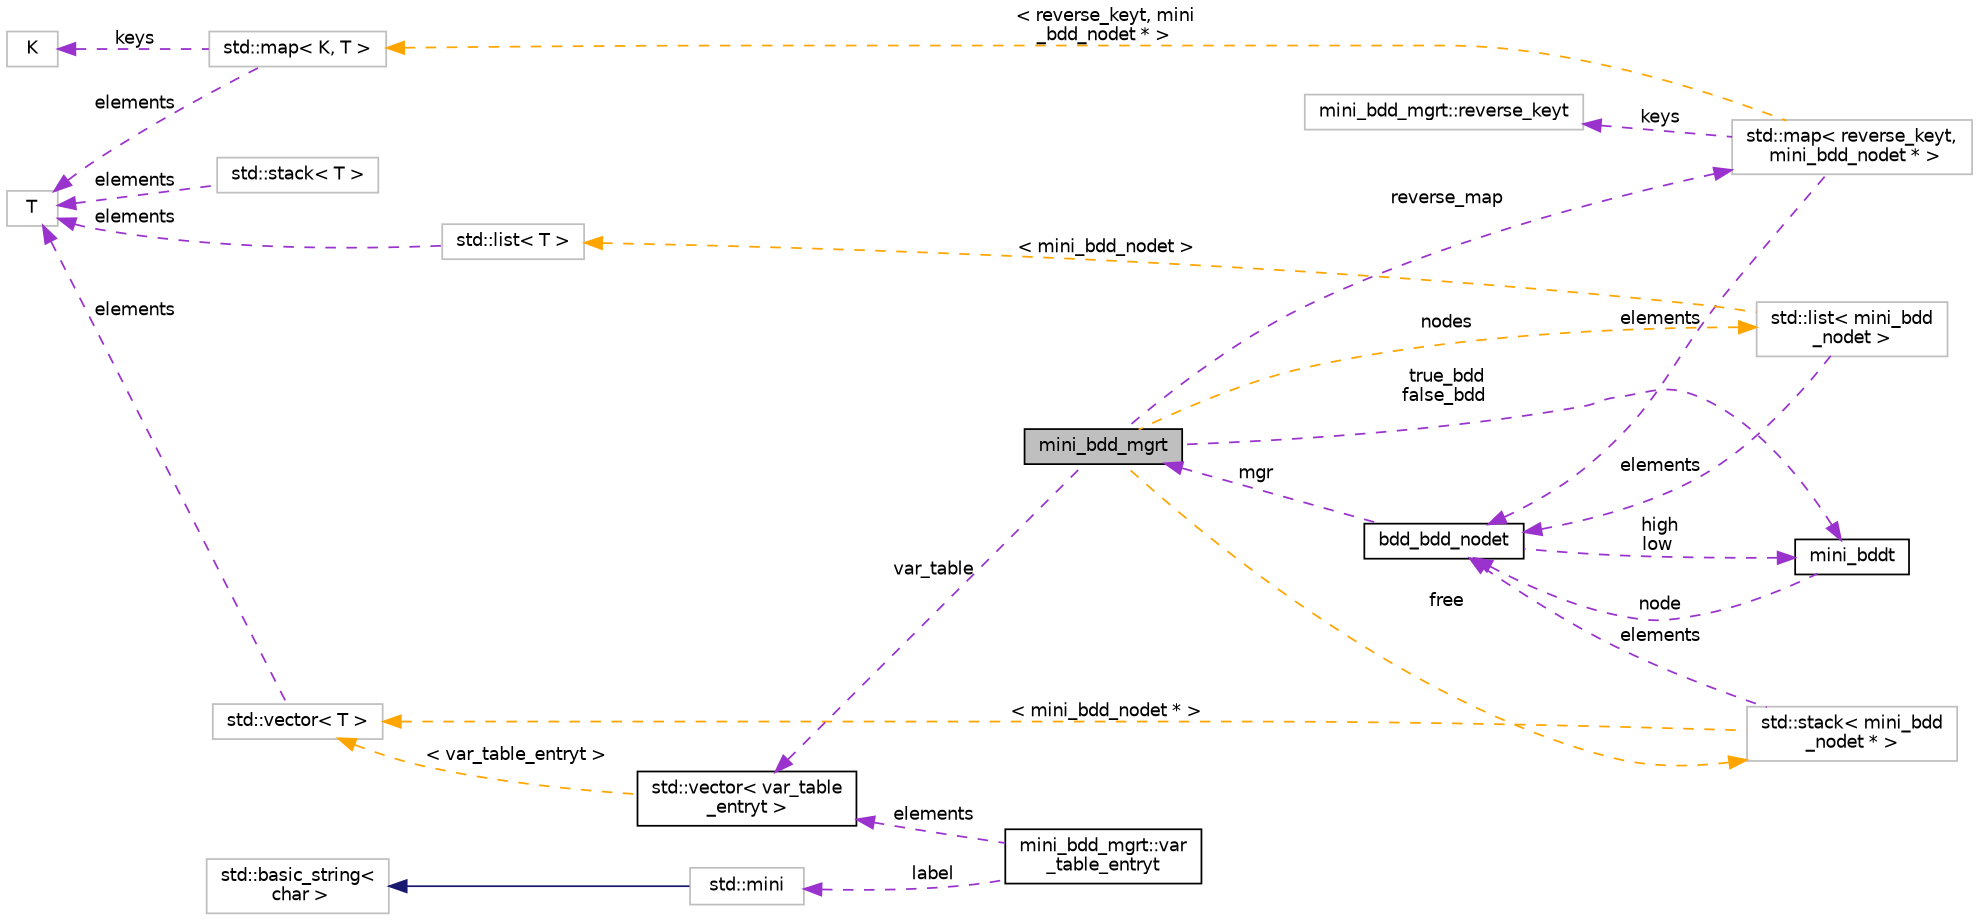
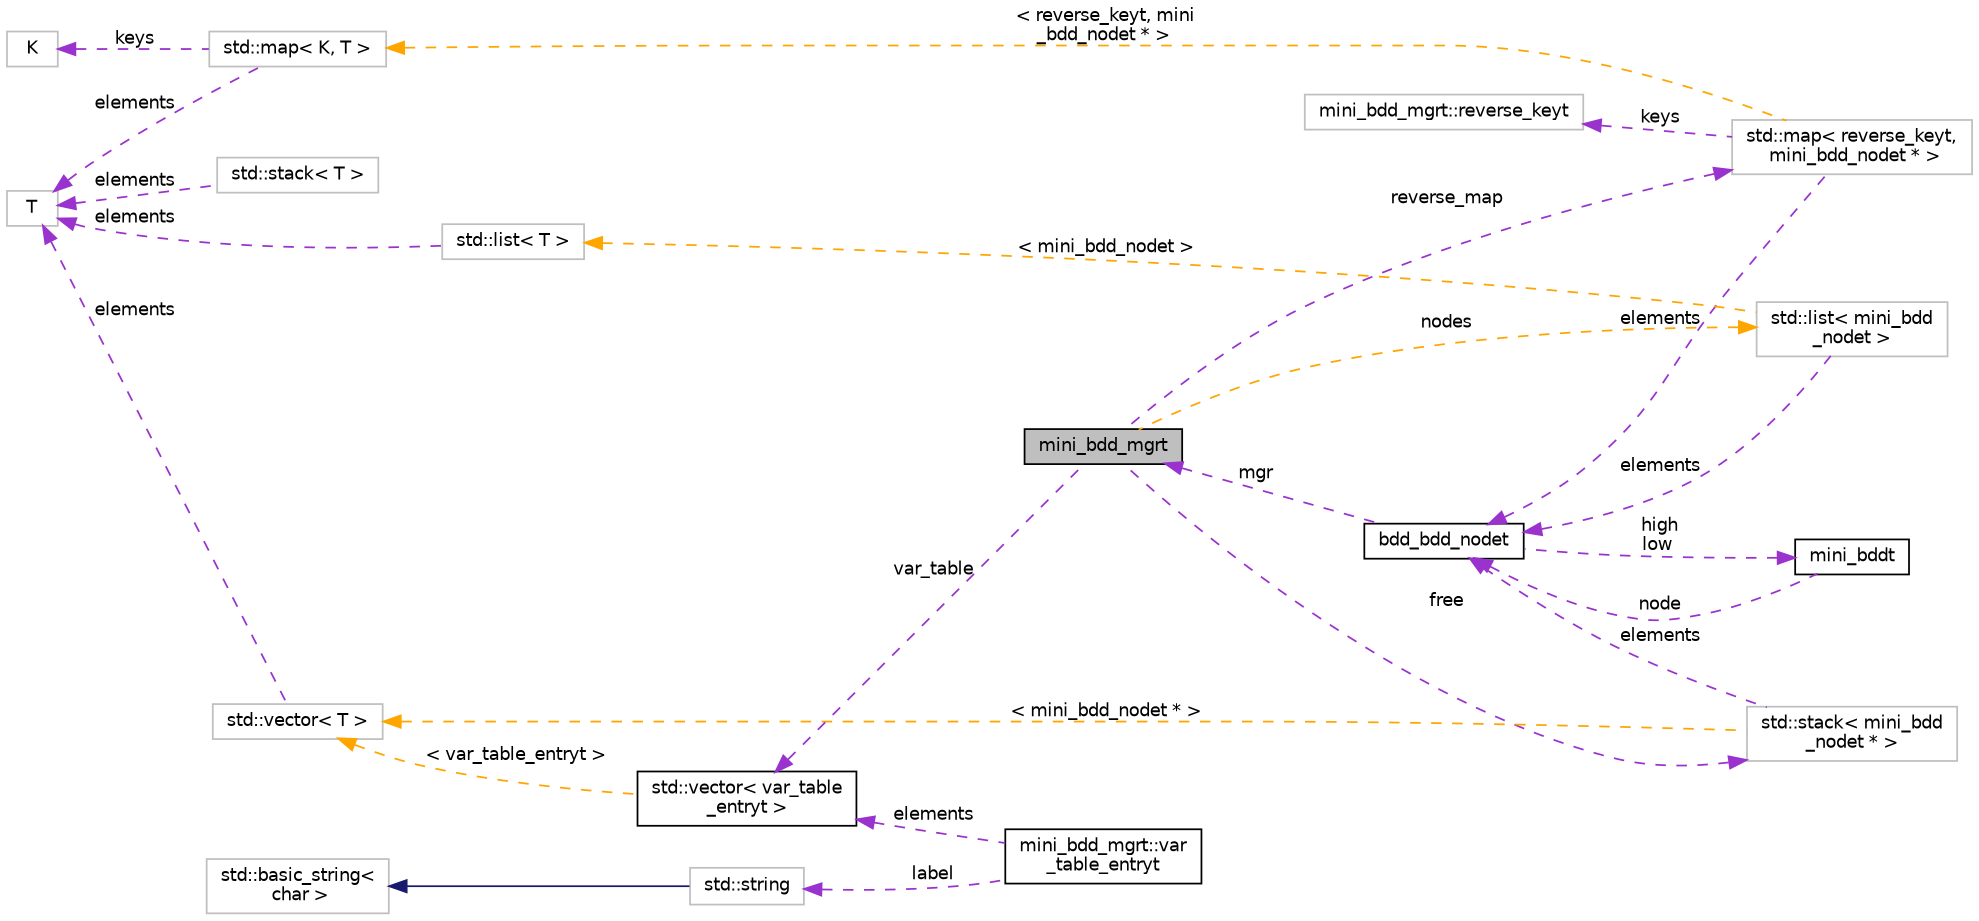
(1535, 414) -> none
(1402, 668) -> (1402, 668)
(747, 886) -> (747, 886)
